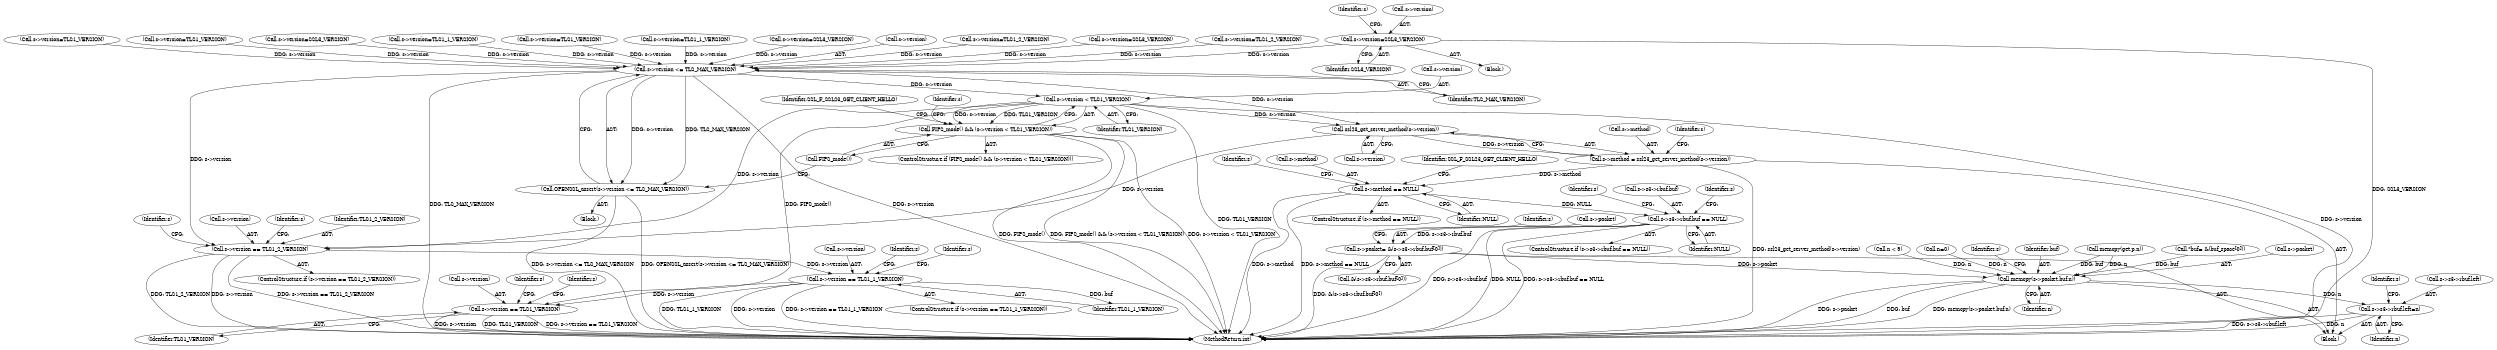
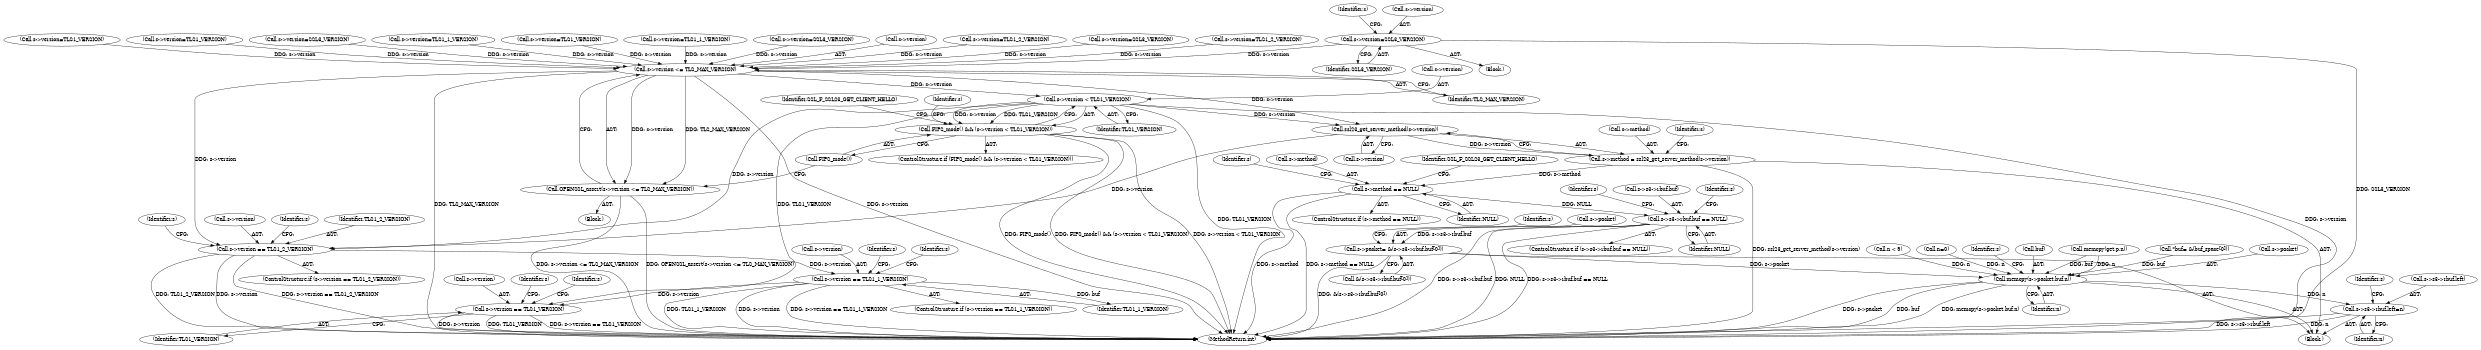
(808, 205) -> (804, 205)
(2042, 250) -> (2034, 250)
